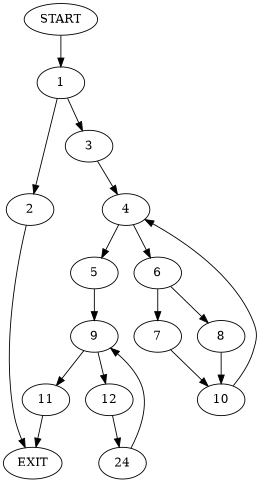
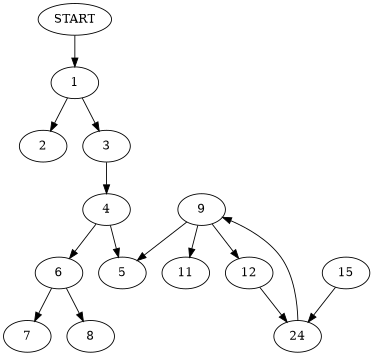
none -> (346, 273)
(94, 300) -> (166, 239)
(221, 400) -> none
(33, 463) -> none
